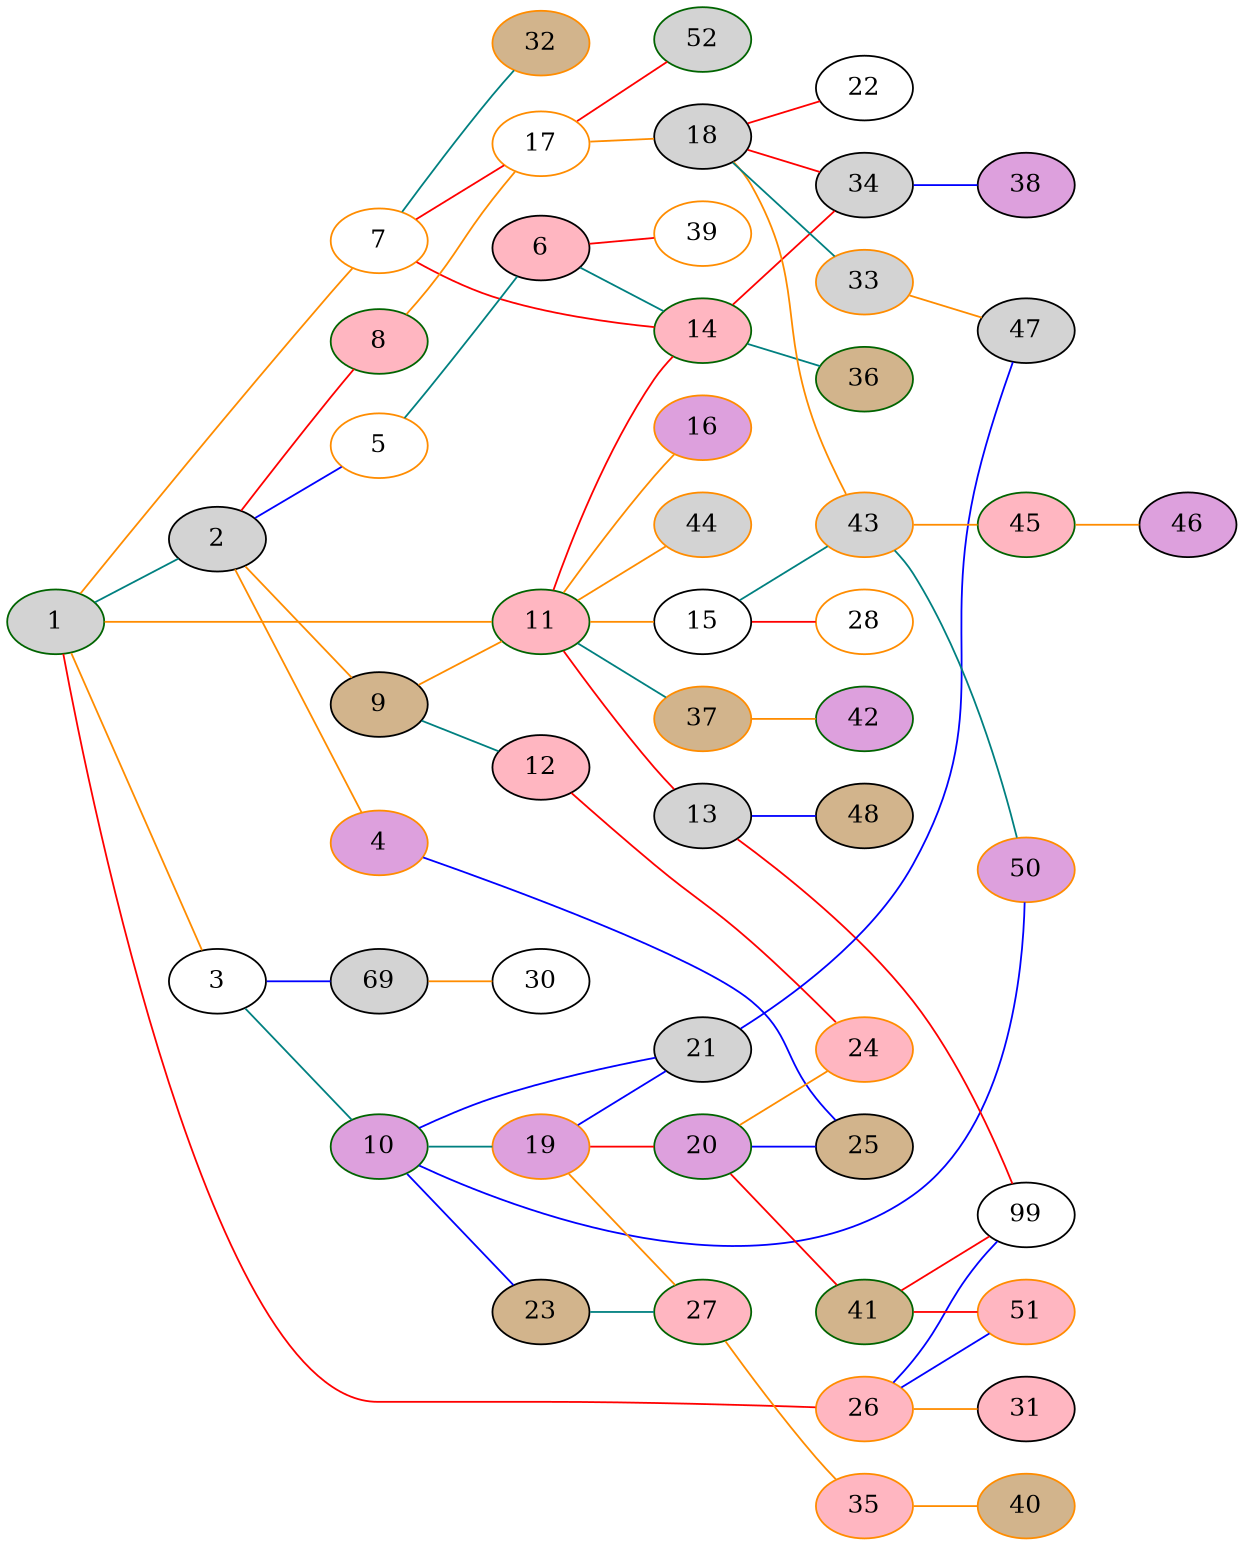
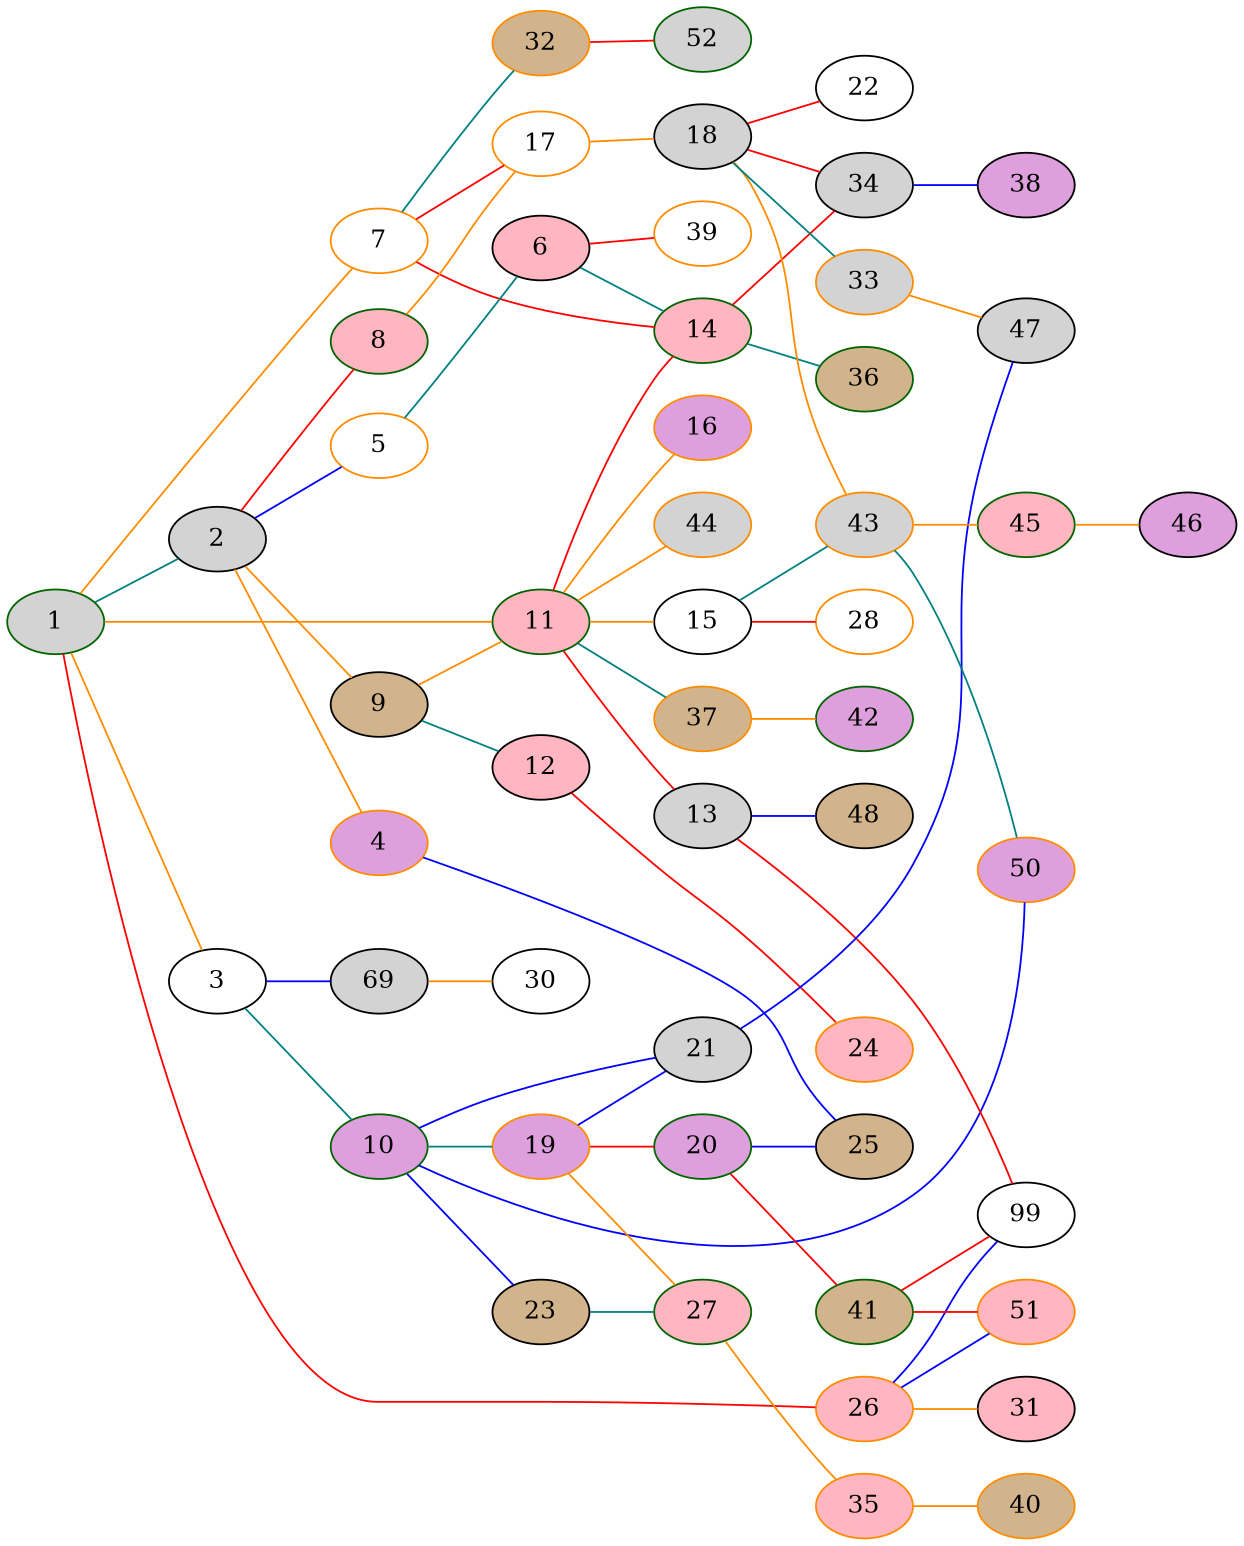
(622, 91) -> (622, 41)
(784, 1098) -> none
